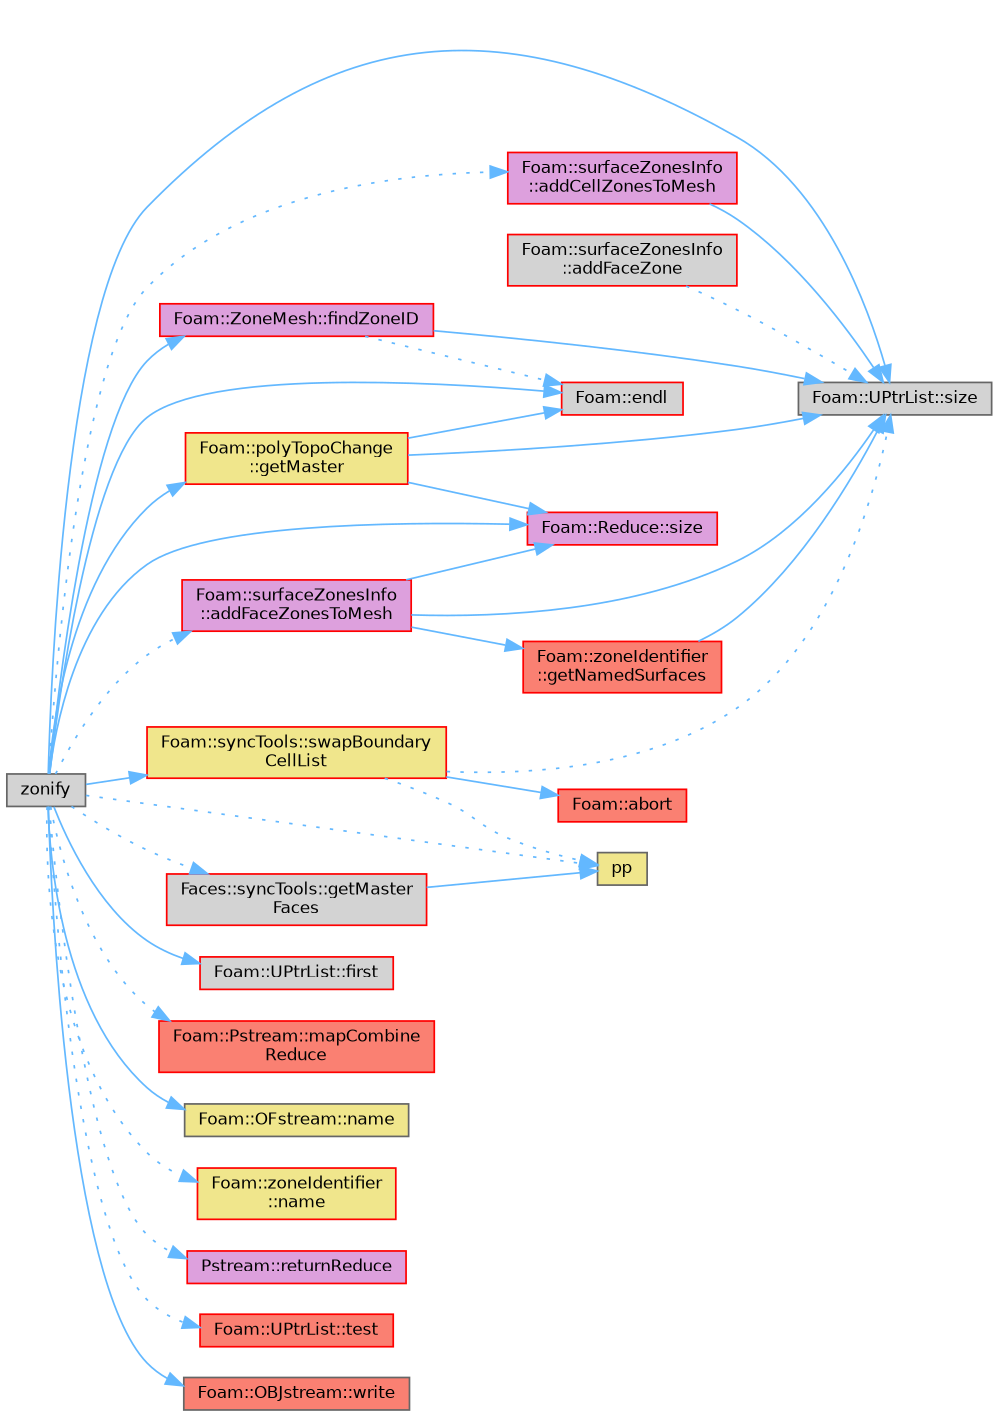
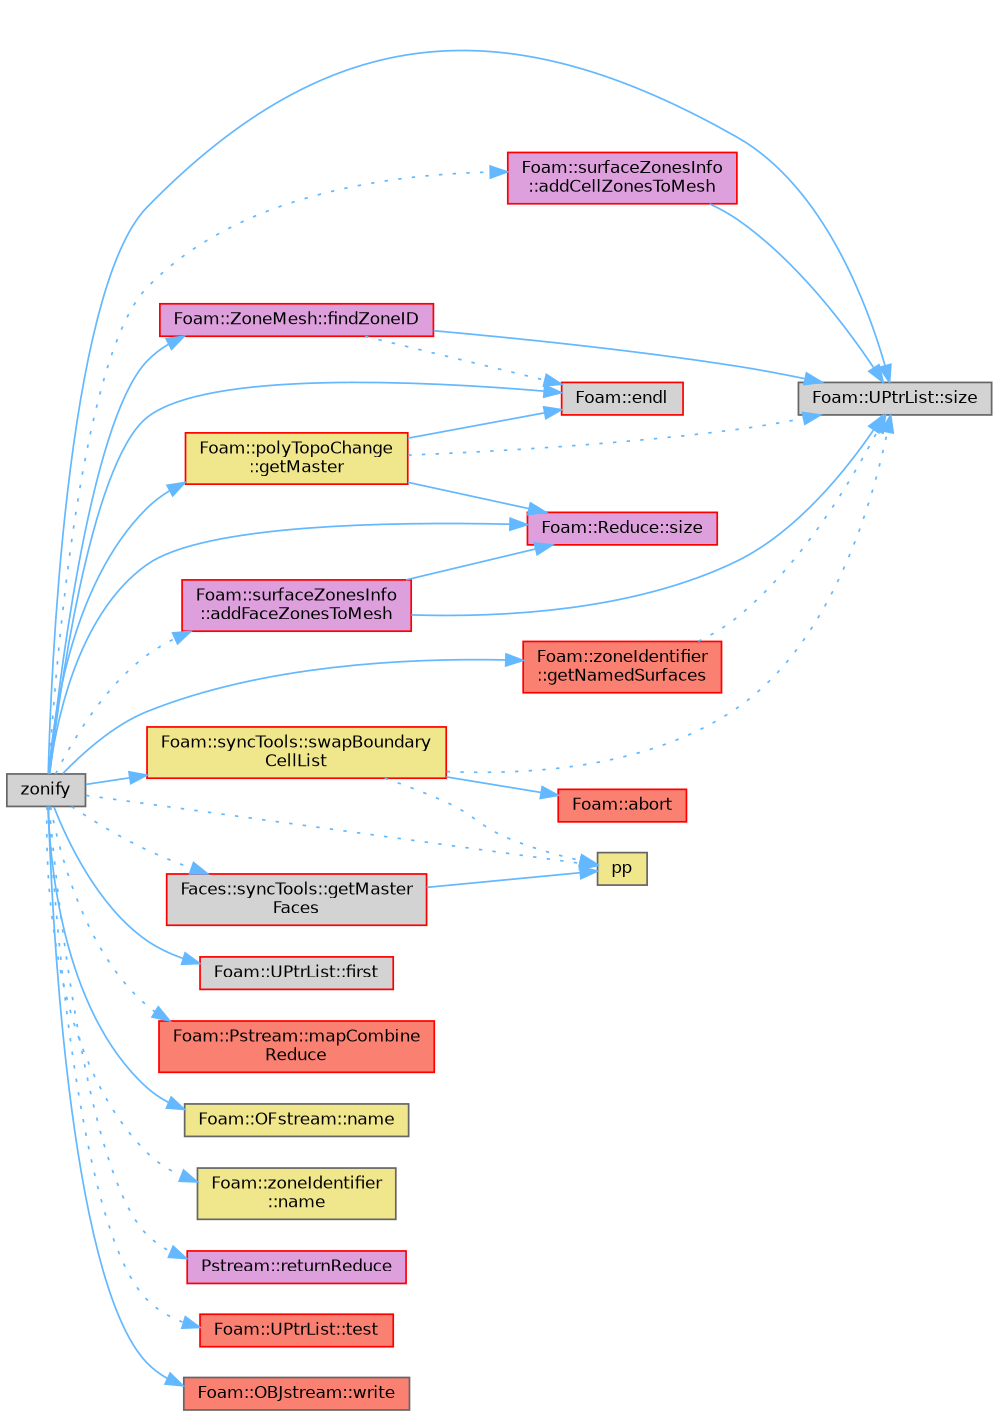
(622, 260) -> none
(606, 443) -> (606, 443)
(802, 549) -> (802, 549)
(458, 636) -> (272, 677)
(297, 1194) -> (297, 1194)
